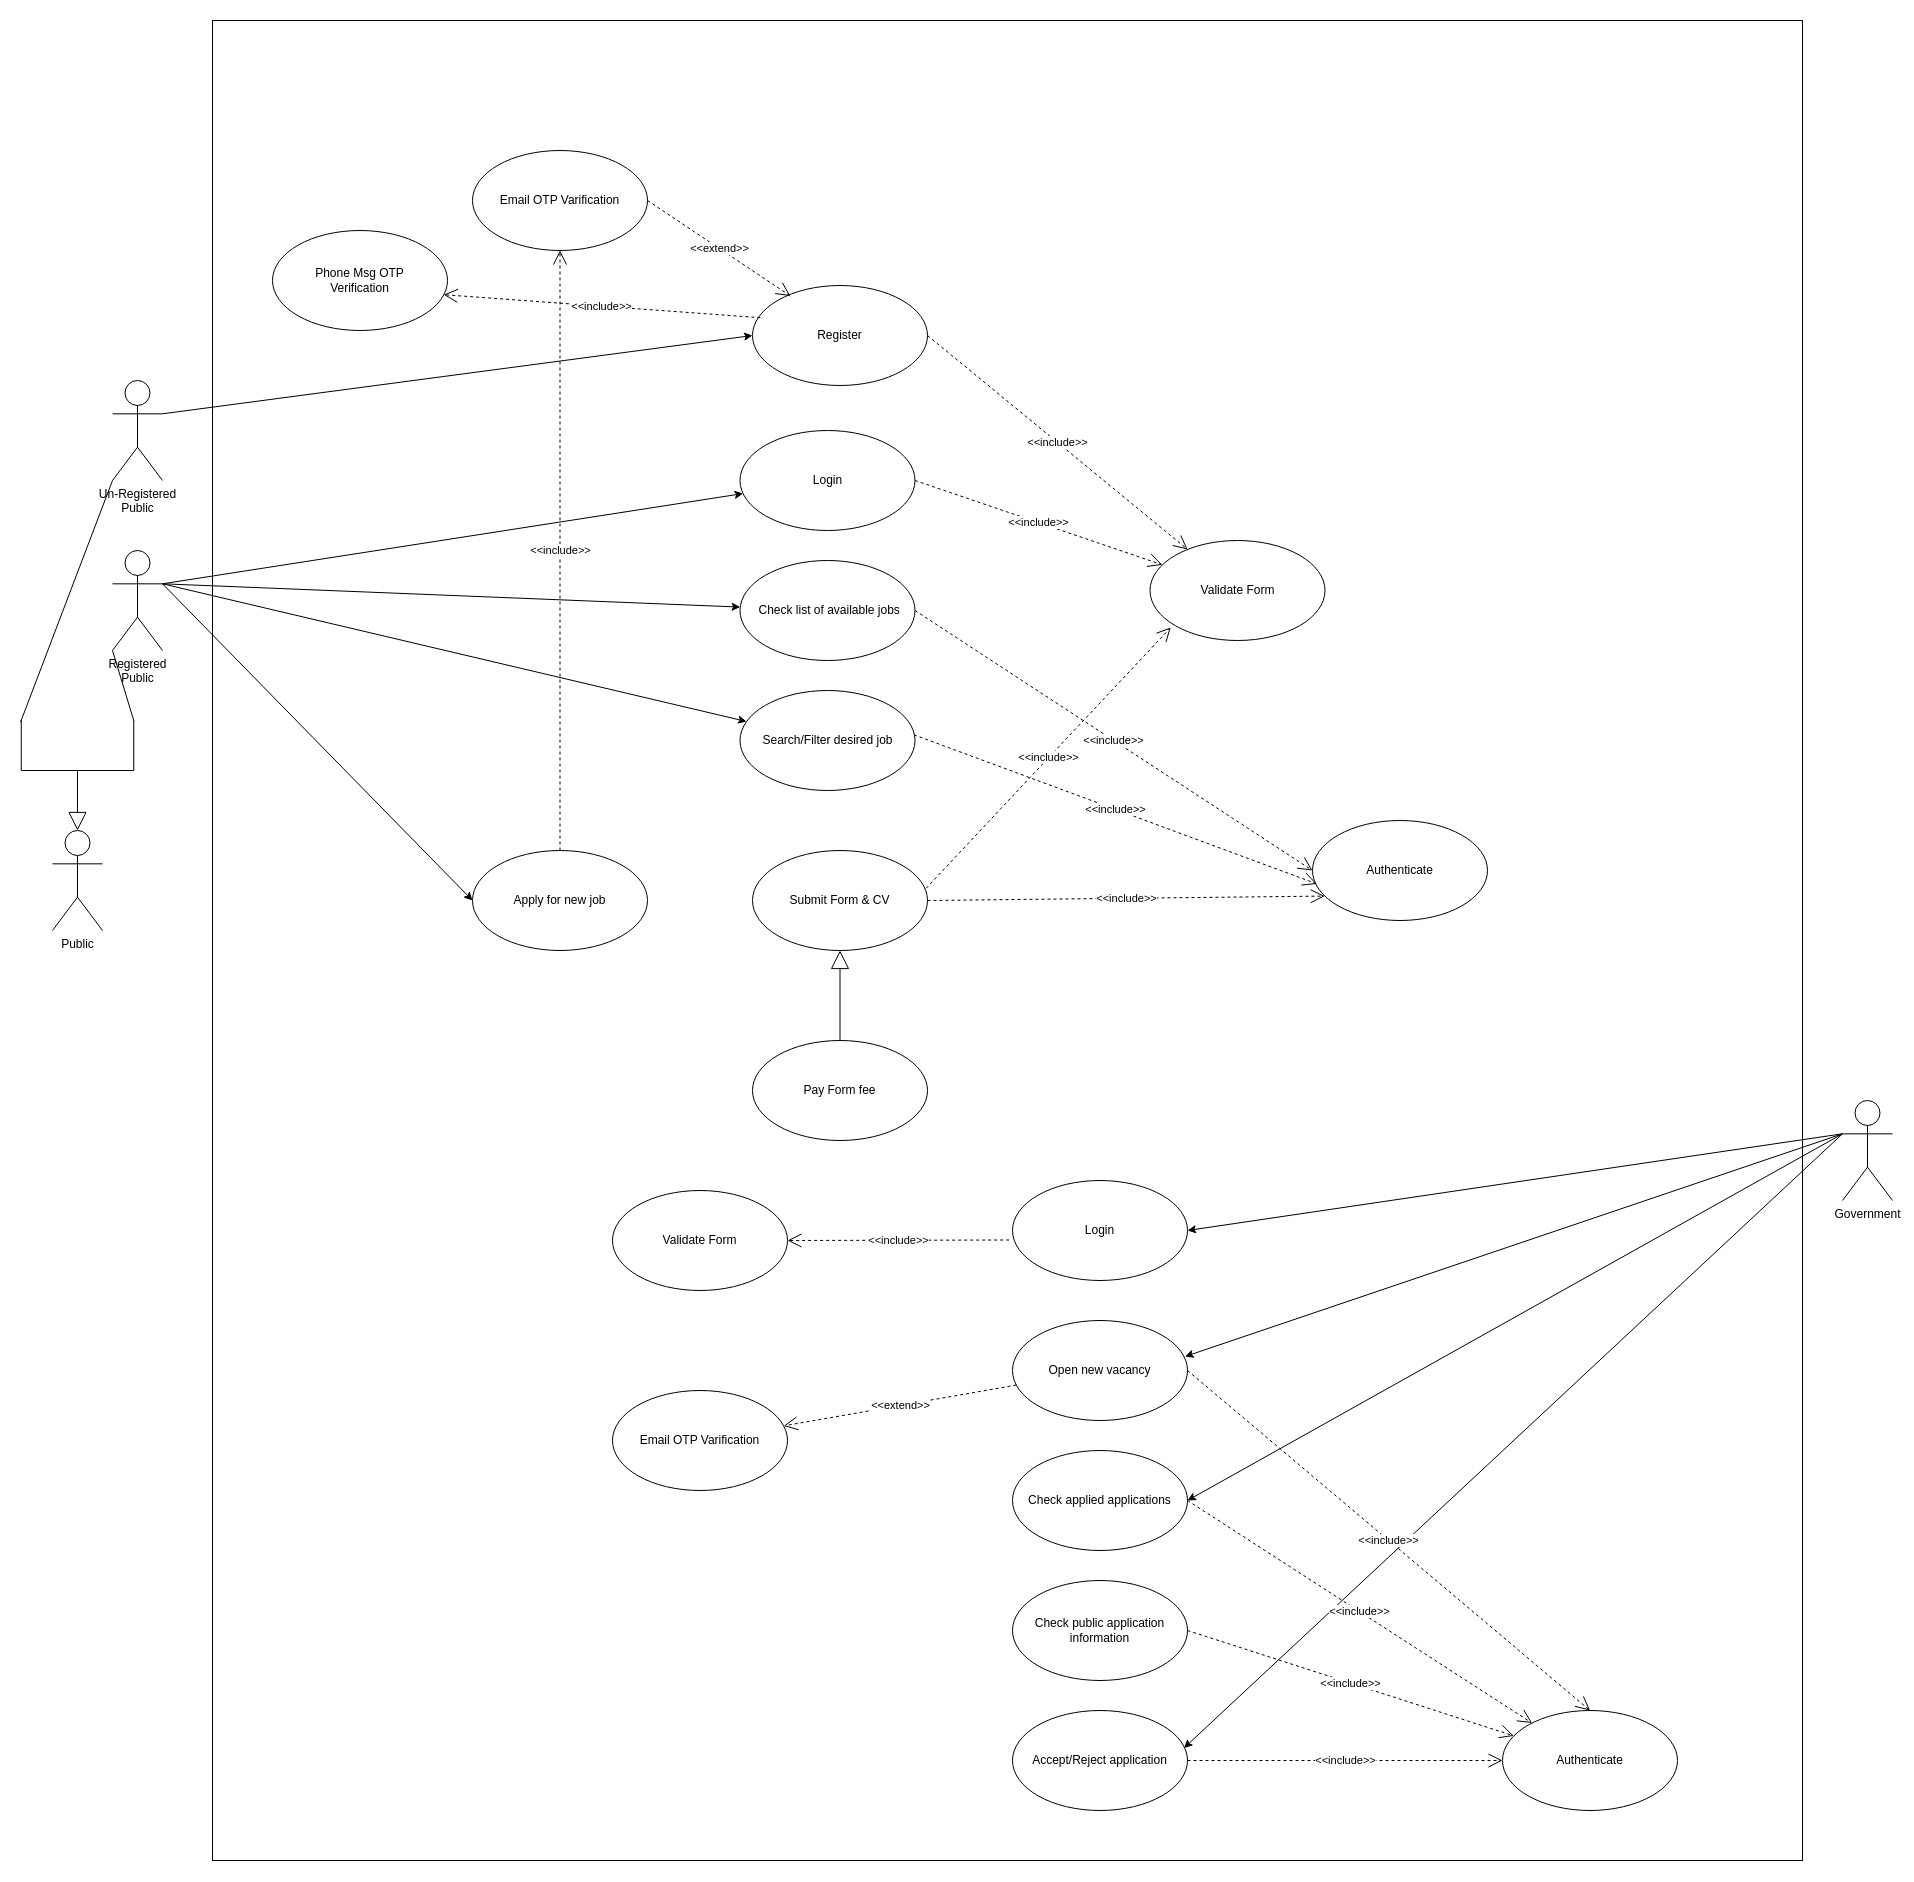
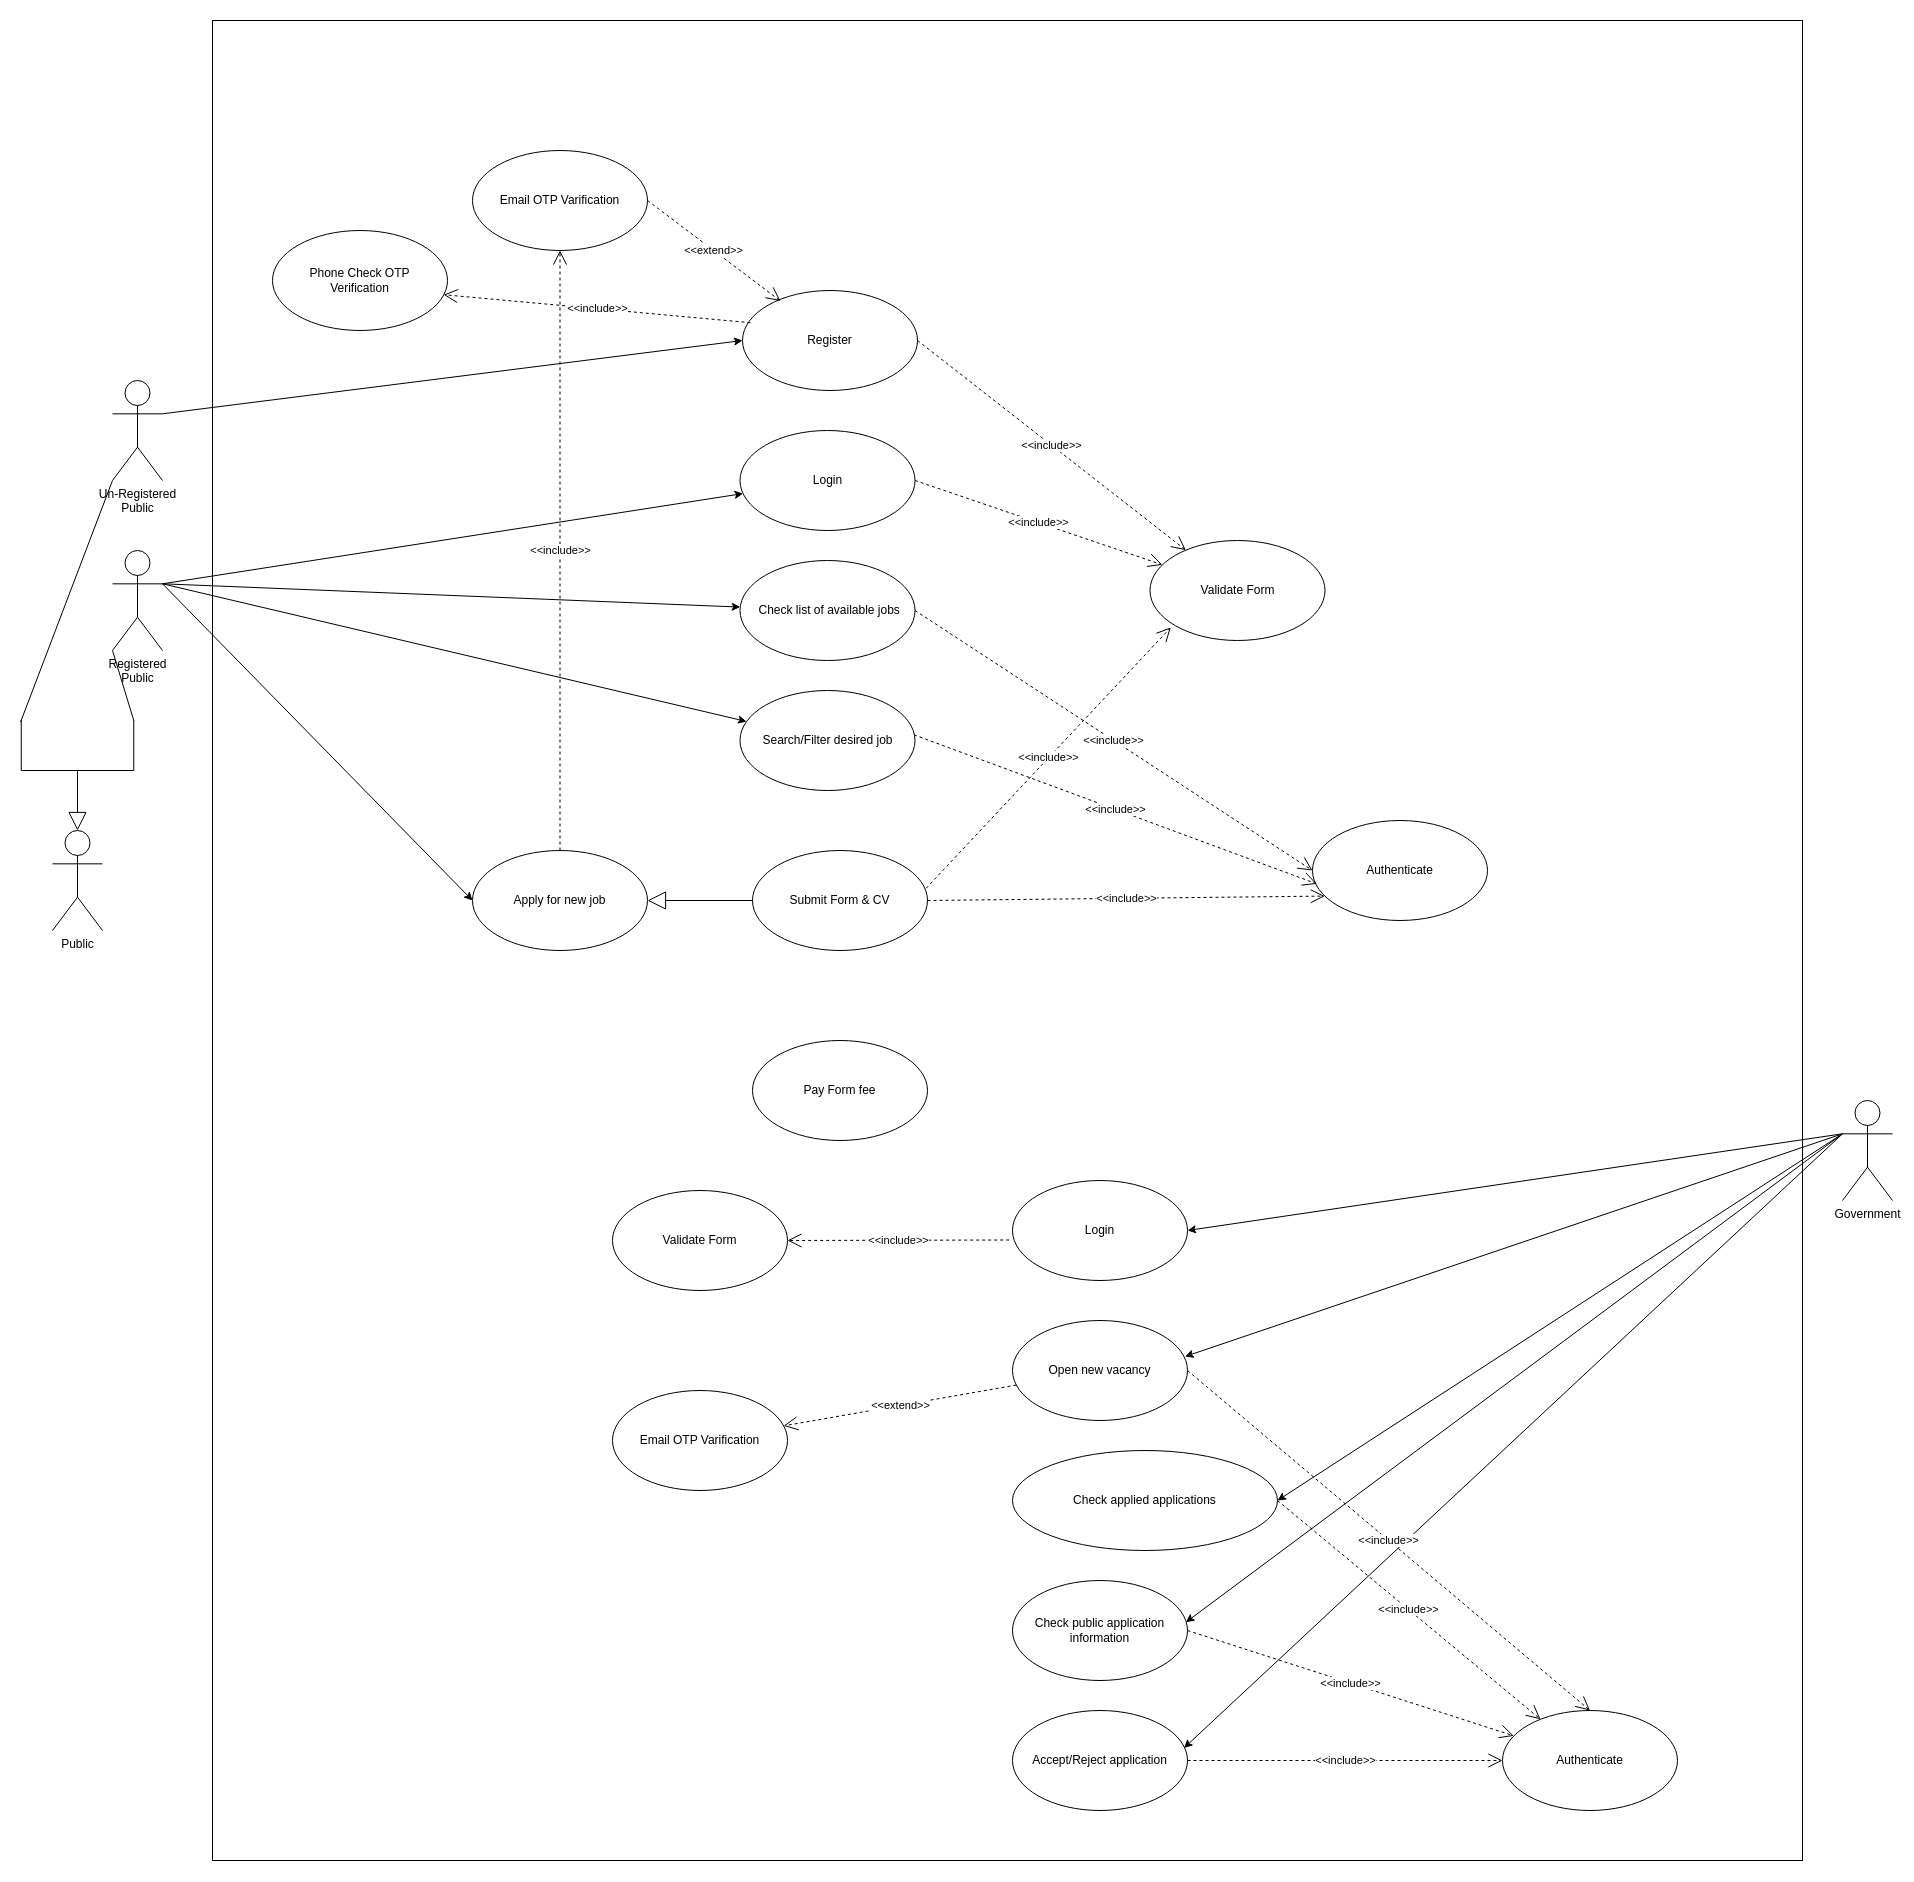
(360, 281) -> (360, 281)
(840, 336) -> (830, 341)
none -> (709, 901)
(840, 1005) -> none
none -> (1508, 1383)
(1100, 1501) -> (1145, 1501)
